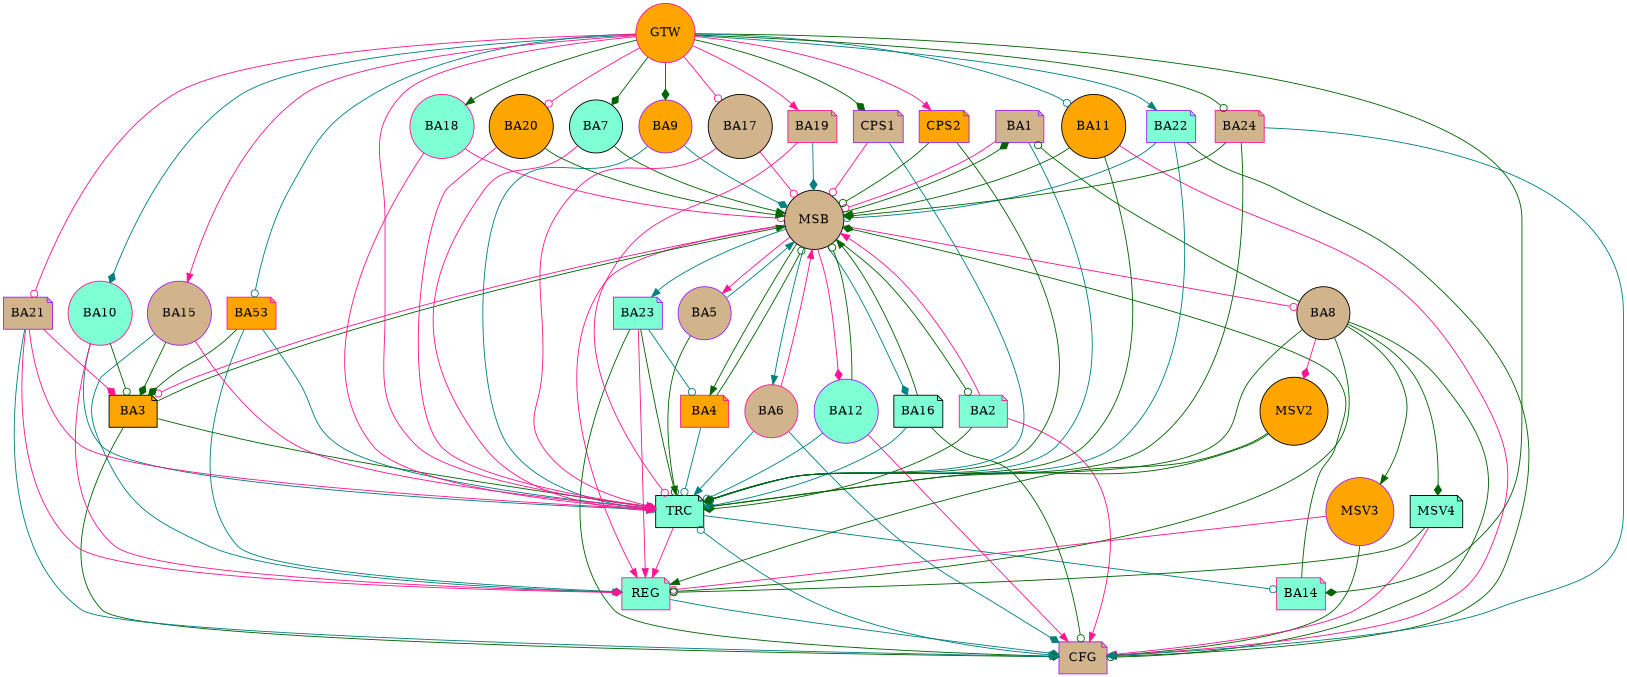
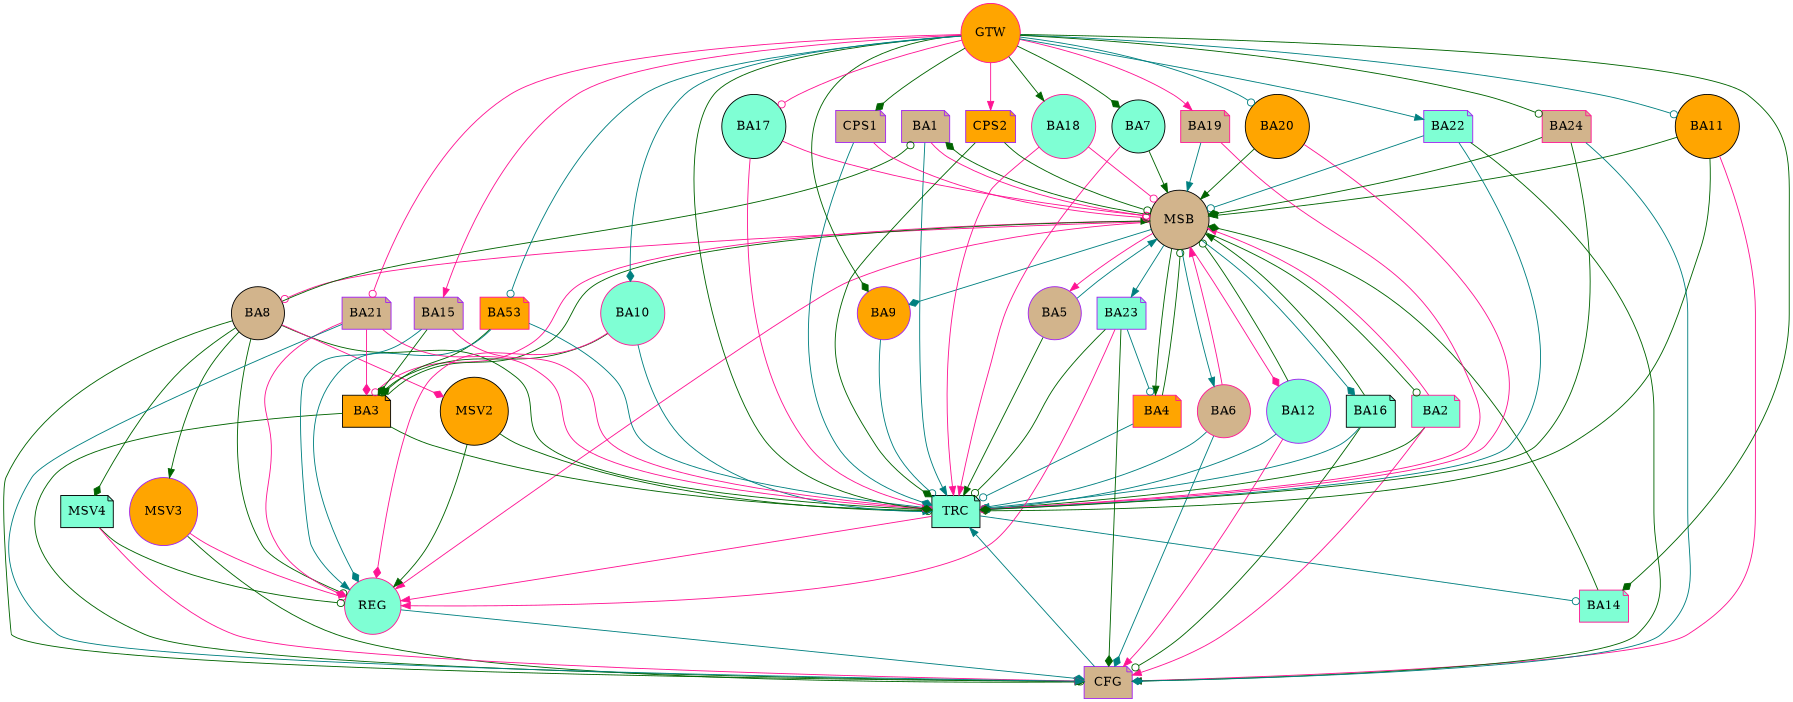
(595, 73) -> (1194, 76)
(740, 126) -> (754, 126)
(813, 161) -> (1195, 163)
(729, 177) -> (1035, 265)
(385, 269) -> (698, 230)
(179, 313) -> (439, 313)
(646, 594) -> (373, 606)
(871, 623) -> (1035, 601)
